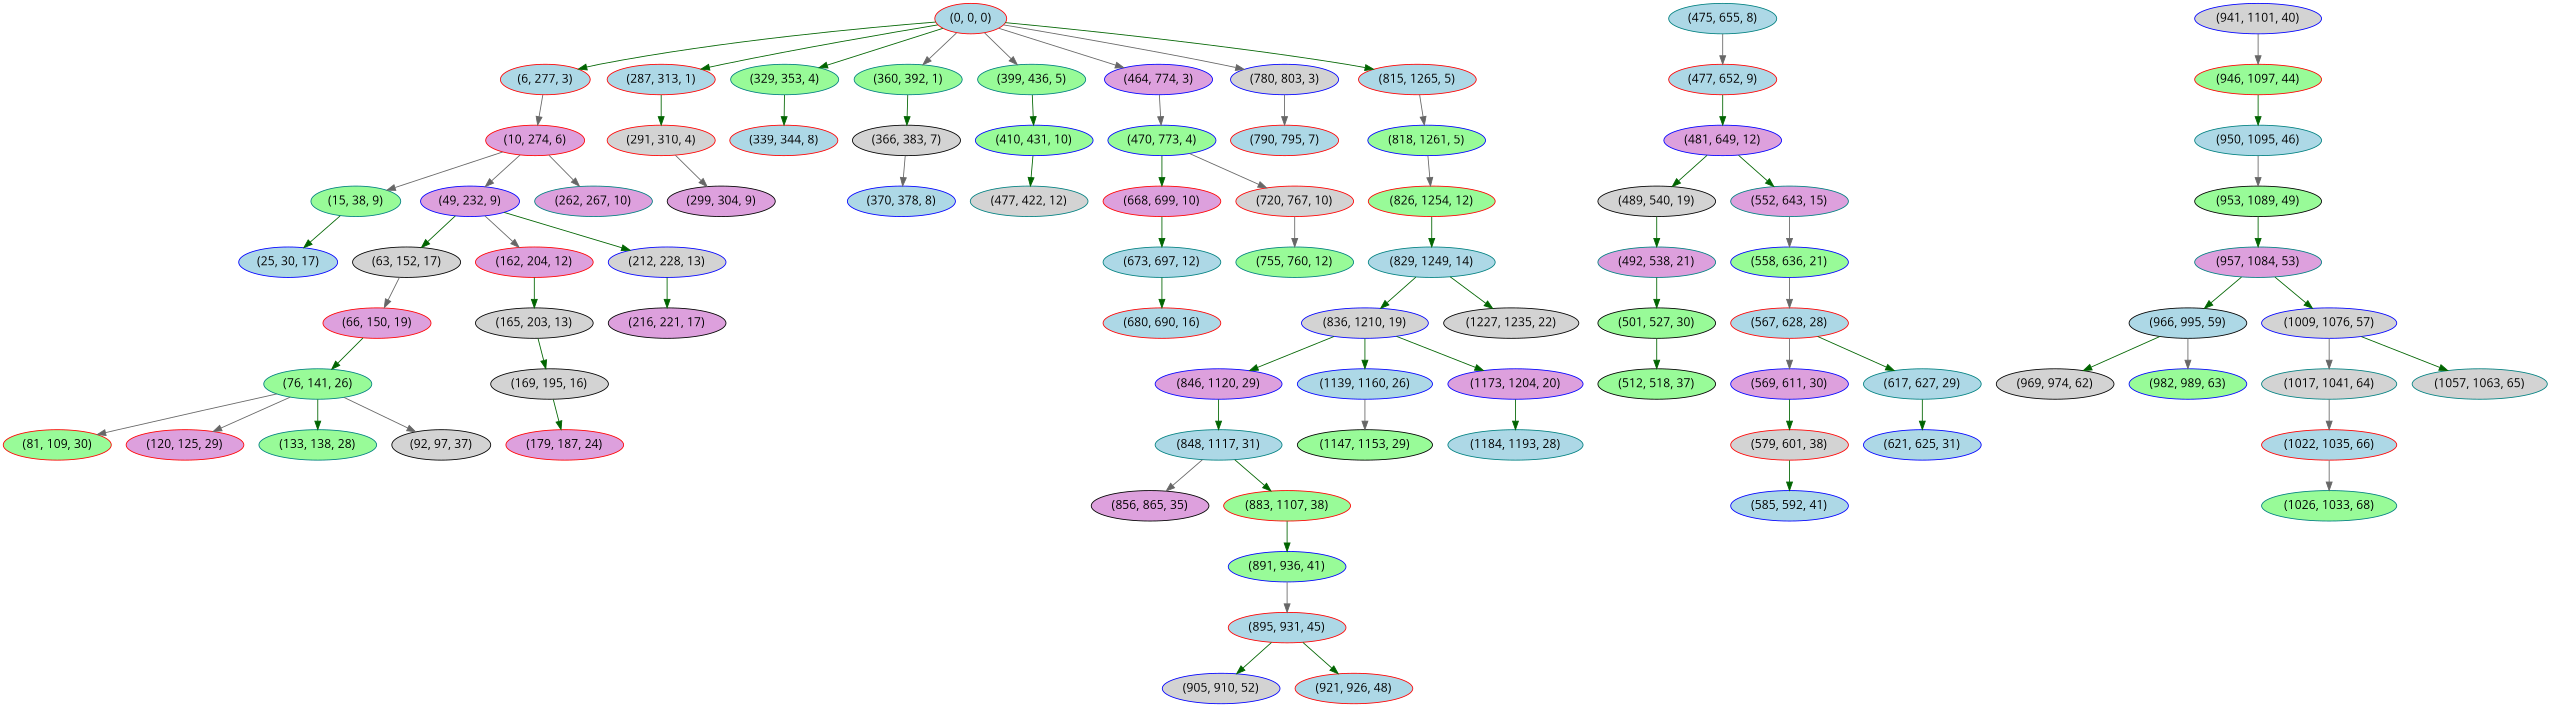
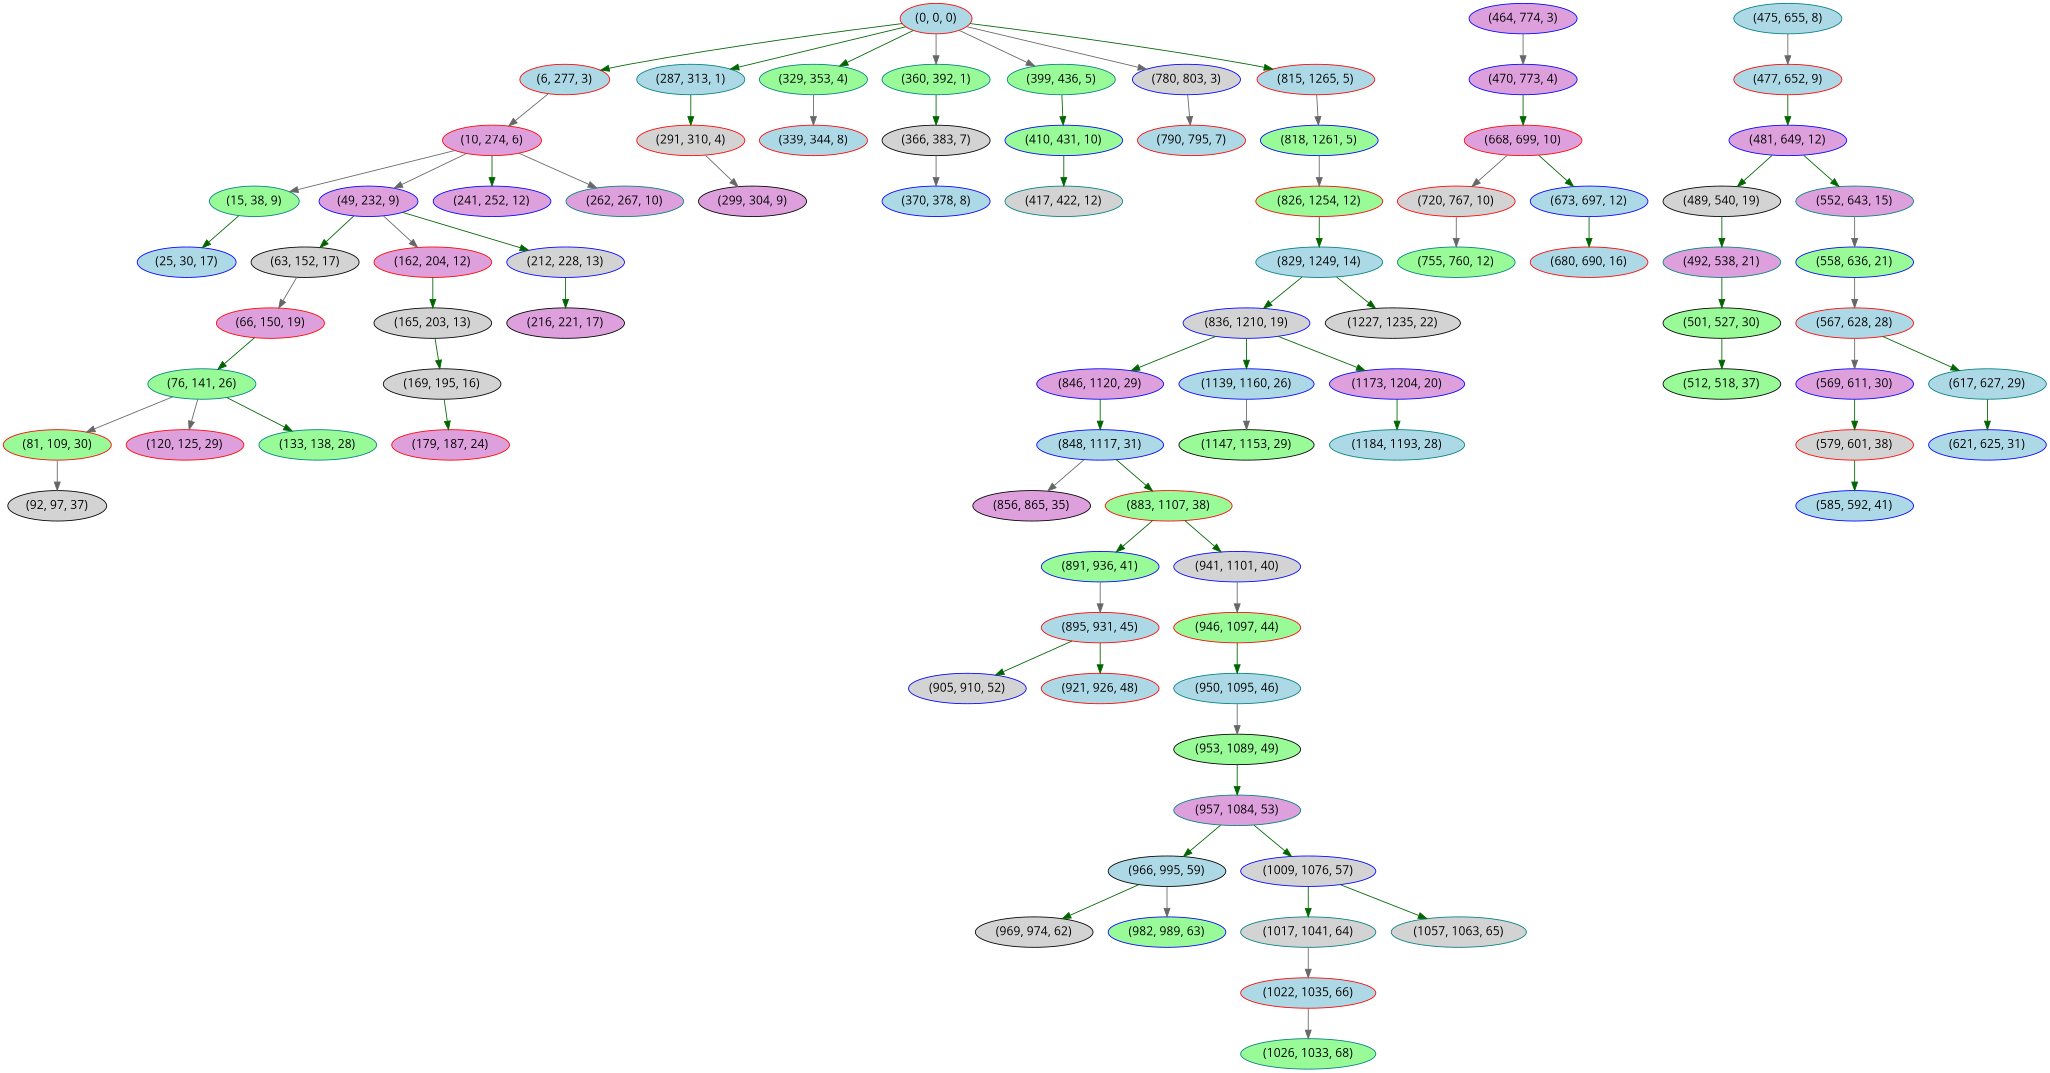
(1057, 47) -> none
(661, 80) -> (691, 80)
(784, 106) -> (813, 106)
(1162, 140) -> (1523, 80)
(1224, 169) -> (1493, 168)
none -> (492, 201)
(1029, 201) -> (1064, 201)
(1162, 262) -> (1589, 201)
(2329, 349) -> (1308, 898)
(376, 413) -> (57, 471)
(1219, 445) -> (1100, 445)
none -> (1200, 534)
